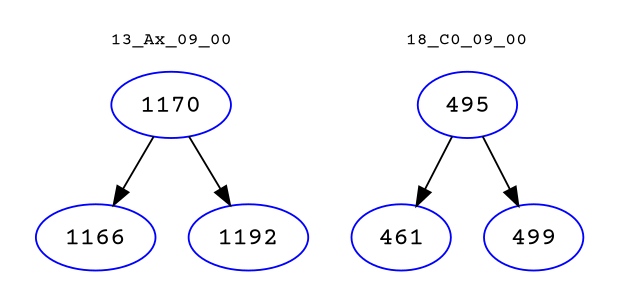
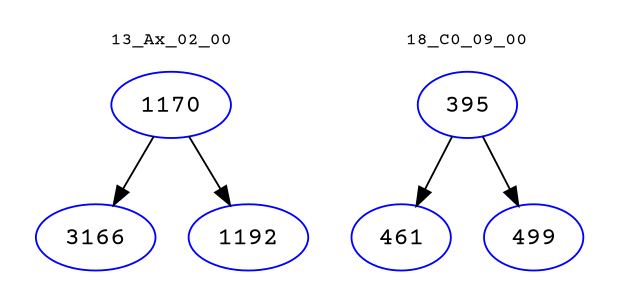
(172, 40) -> (172, 40)
(467, 105) -> (467, 105)
(96, 237) -> (96, 237)
